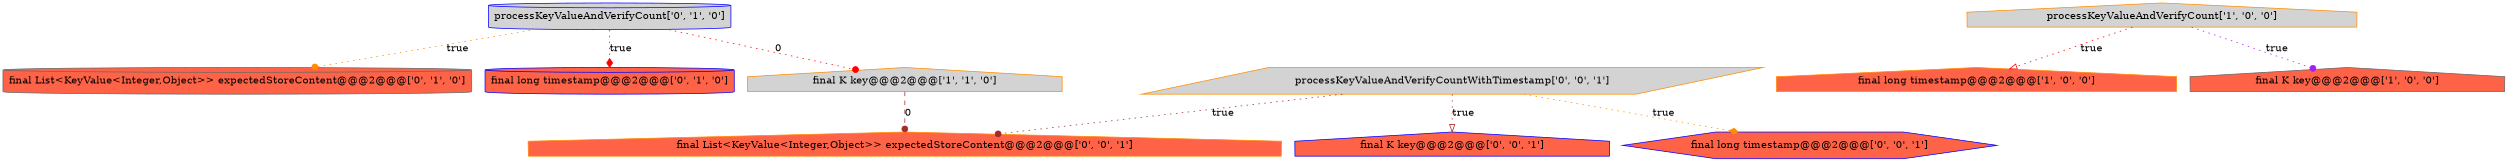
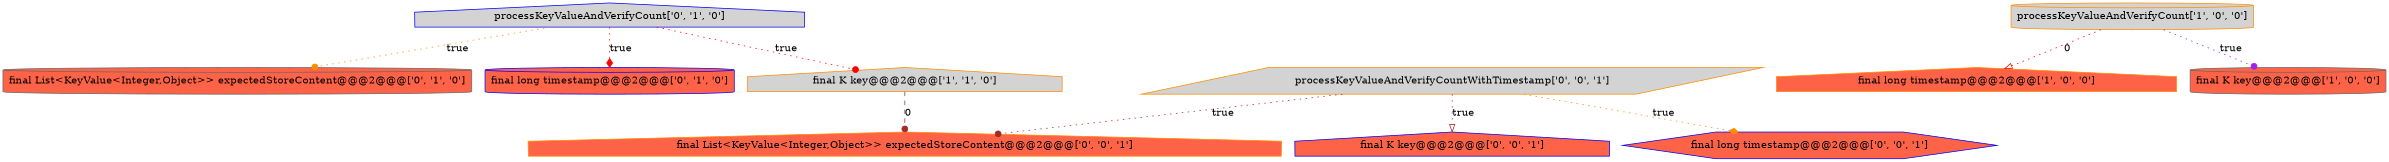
(610, 16) -> (610, 16)
(2162, 16) -> (2132, 16)
(779, 49) -> (787, 49)
(2092, 49) -> (2068, 49)
(2347, 81) -> (2288, 81)
